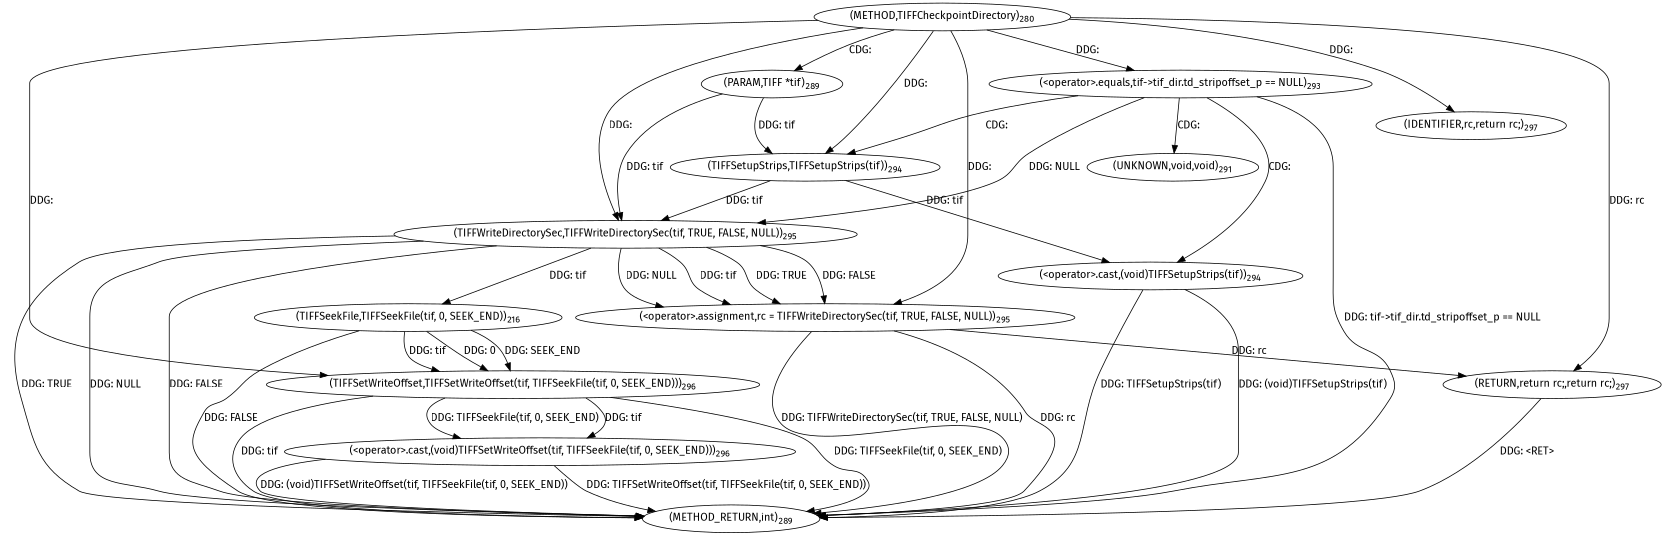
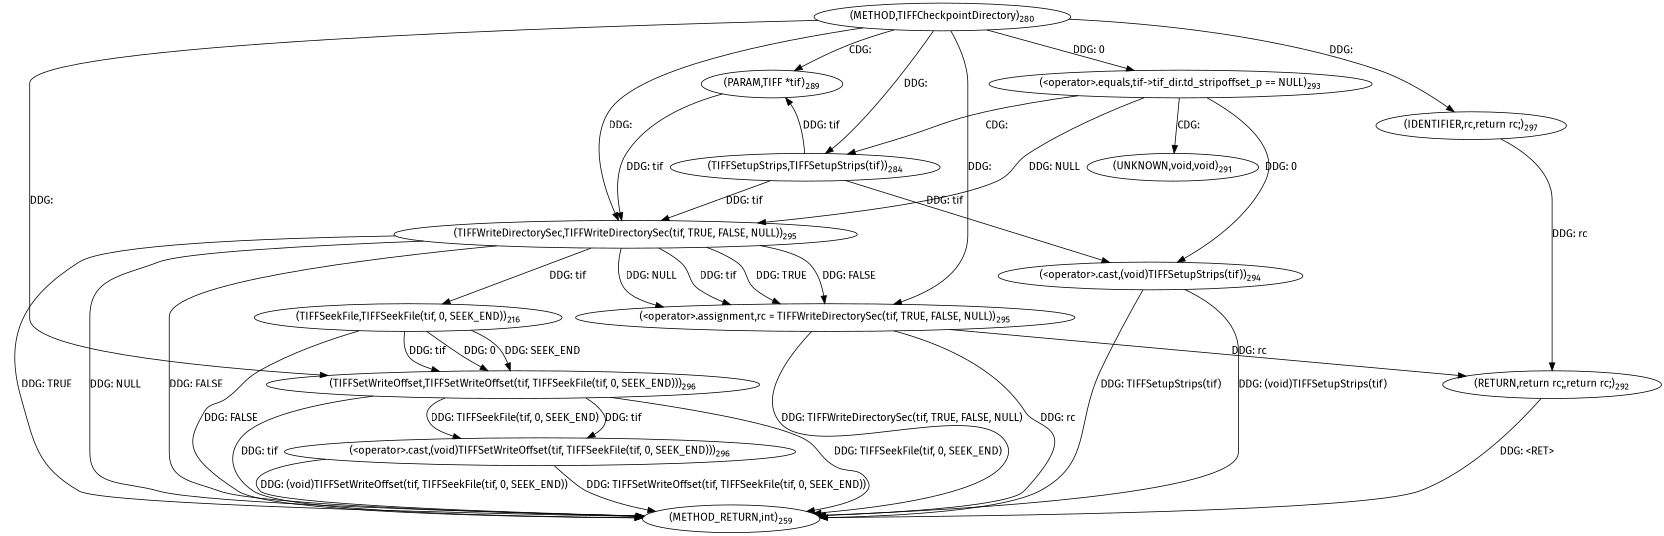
(1492, 40) -> (1552, 240)
(1089, 50) -> (1089, 50)
(755, 124) -> (801, 128)
(895, 166) -> (895, 166)
(1281, 167) -> (1281, 167)
(1623, 383) -> (1623, 383)
(1305, 469) -> none
(786, 518) -> (786, 518)
